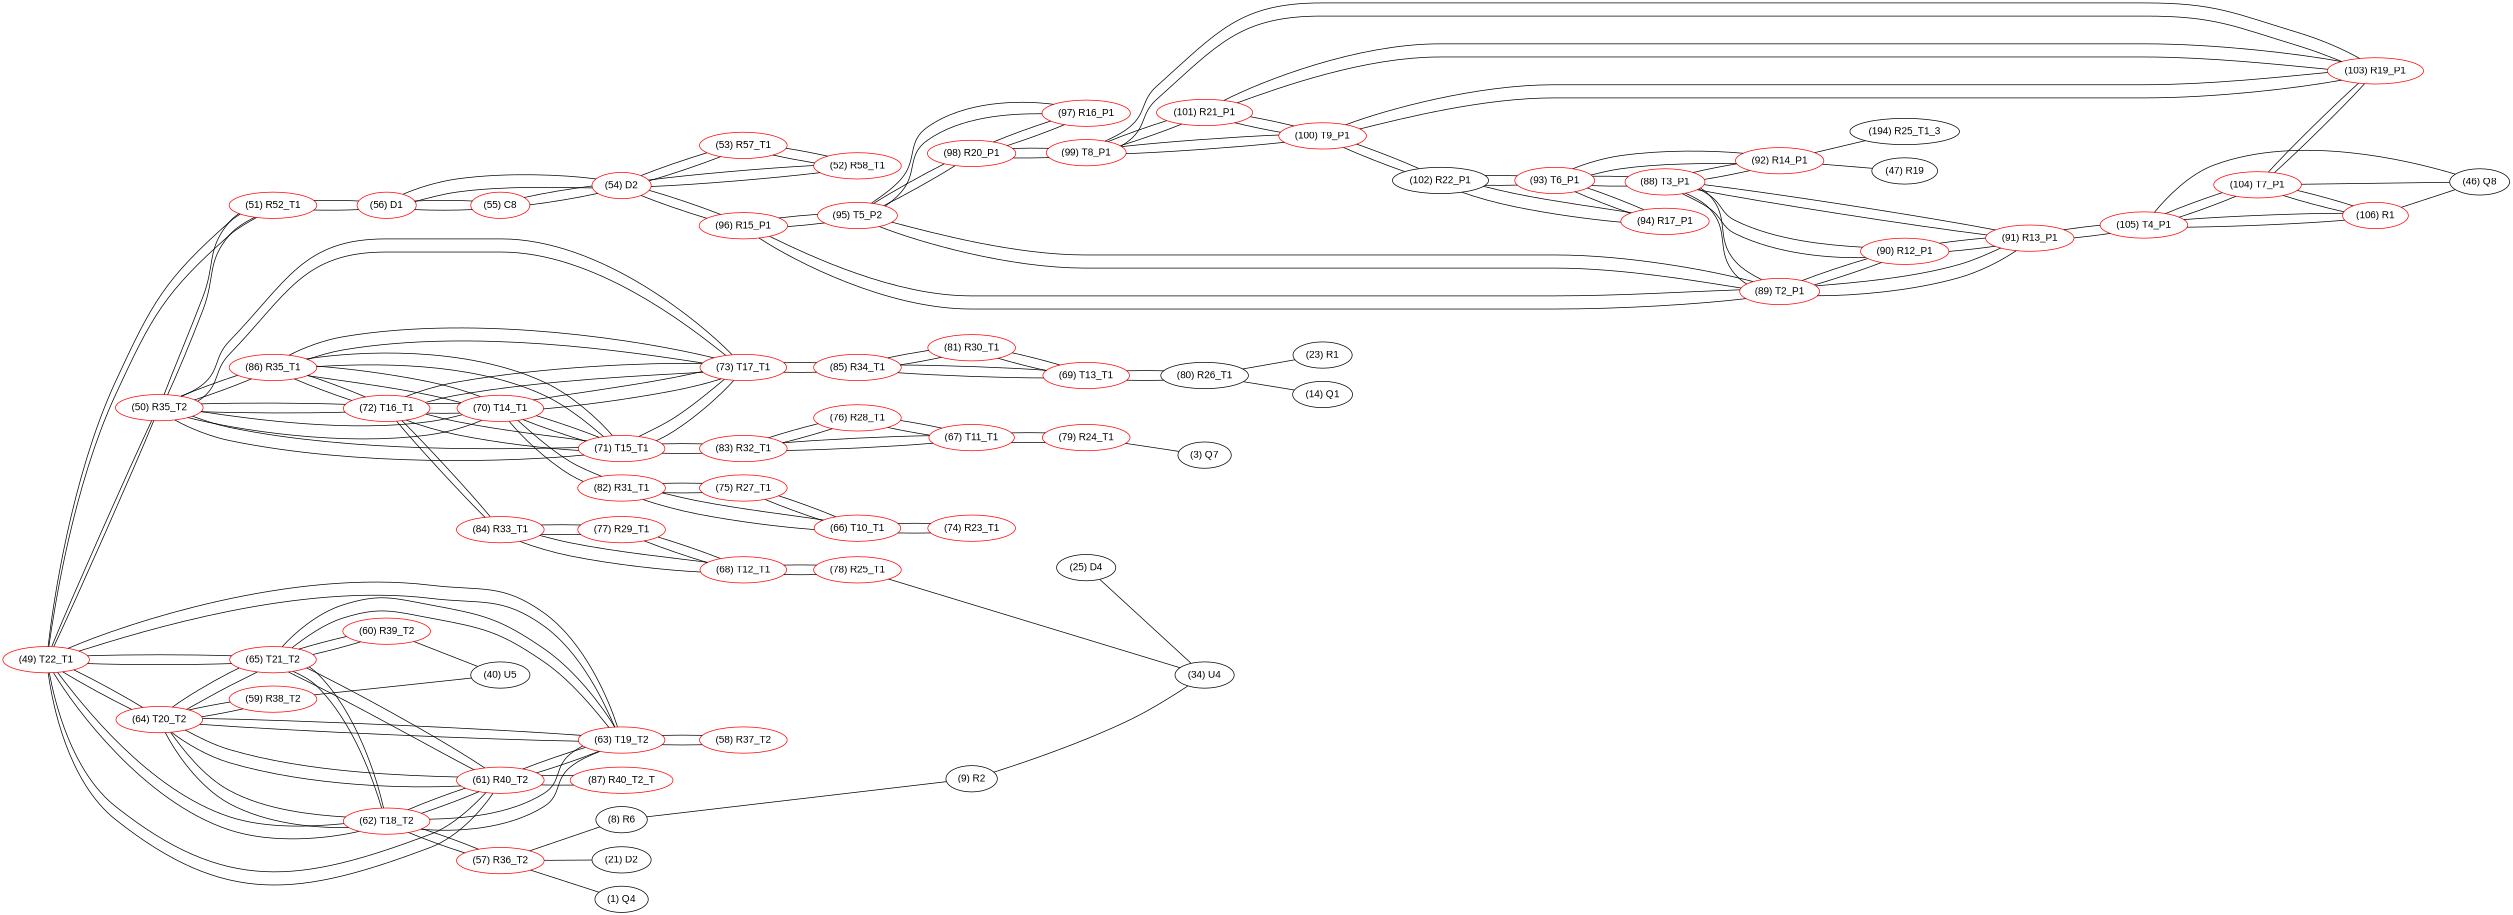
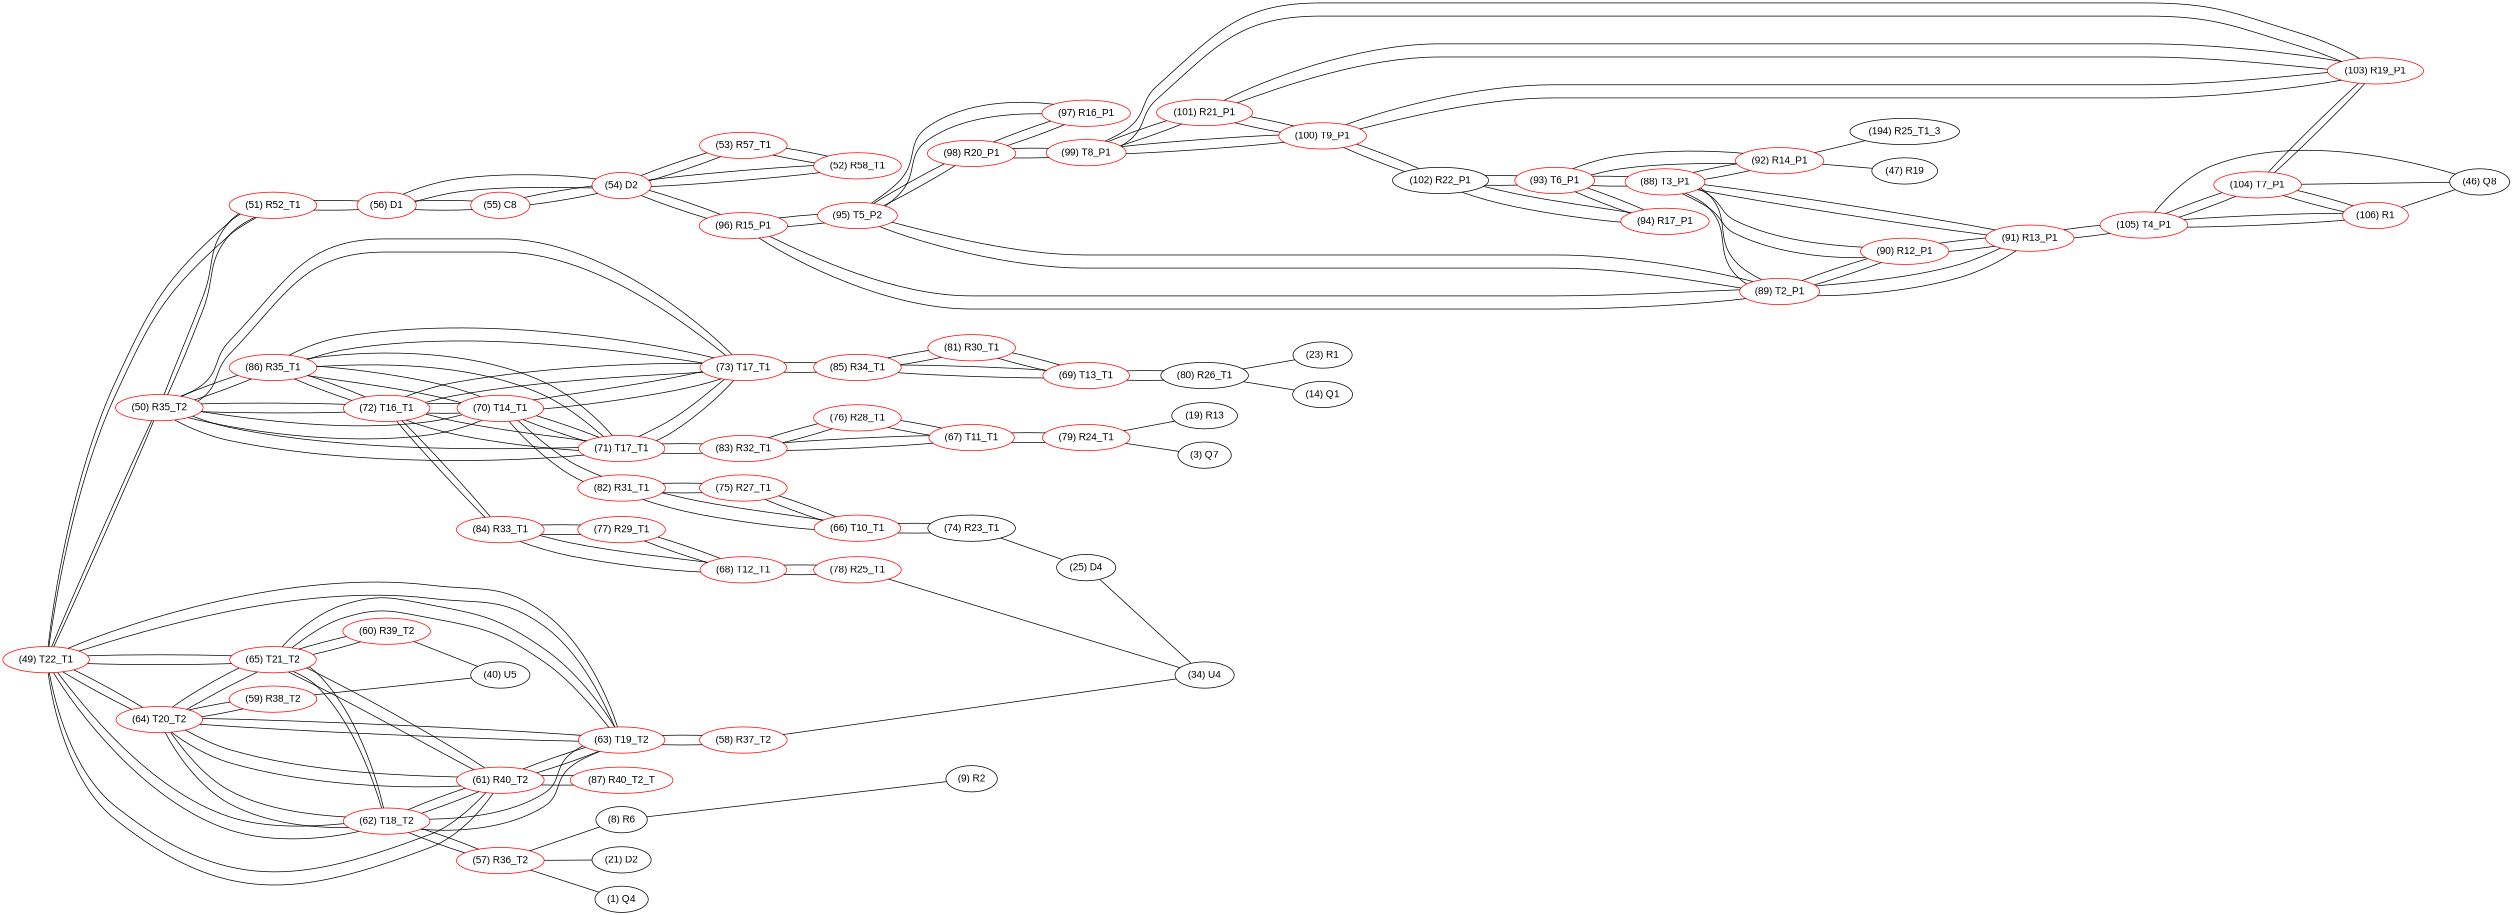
none -> (1205, 416)
(622, 449) -> (622, 449)
(972, 528) -> (972, 528)
none -> (1032, 549)
(1094, 736) -> (980, 707)
